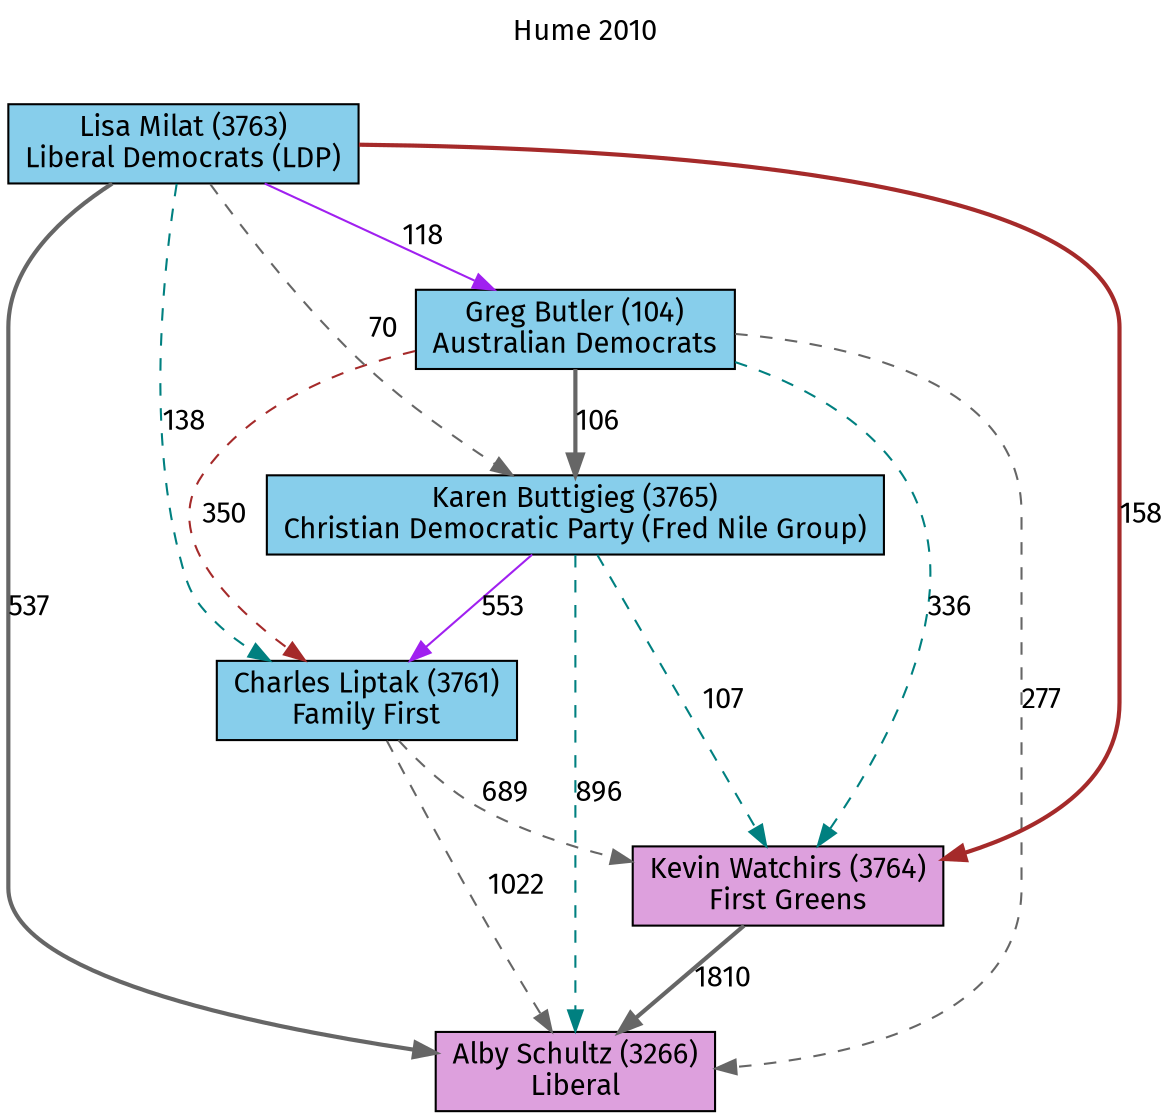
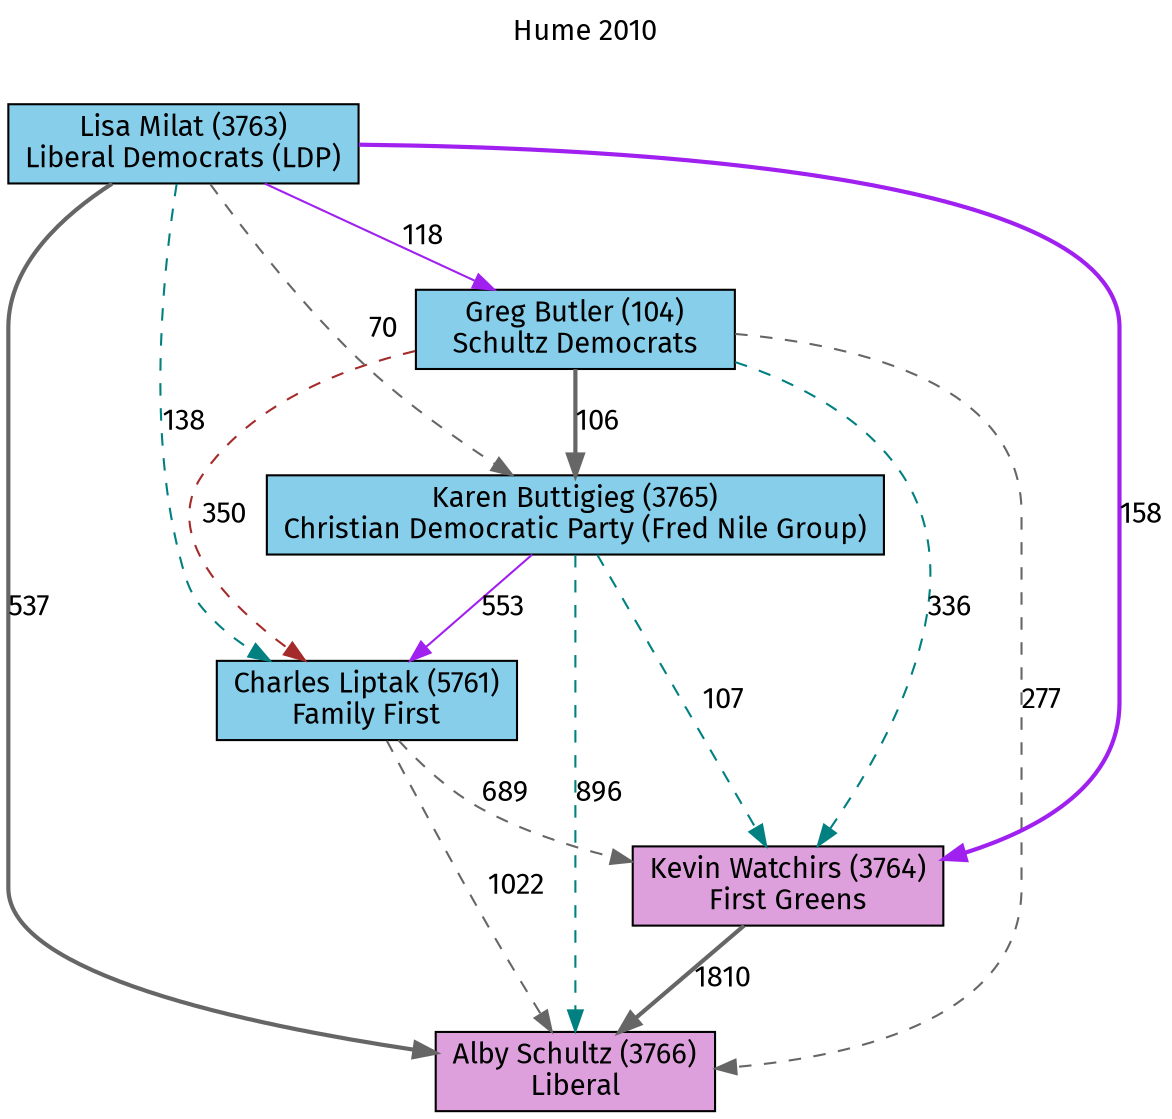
(1058, 248) -> (1058, 248)
(575, 329) -> (575, 329)
(367, 700) -> (367, 700)
(575, 1072) -> (575, 1072)
